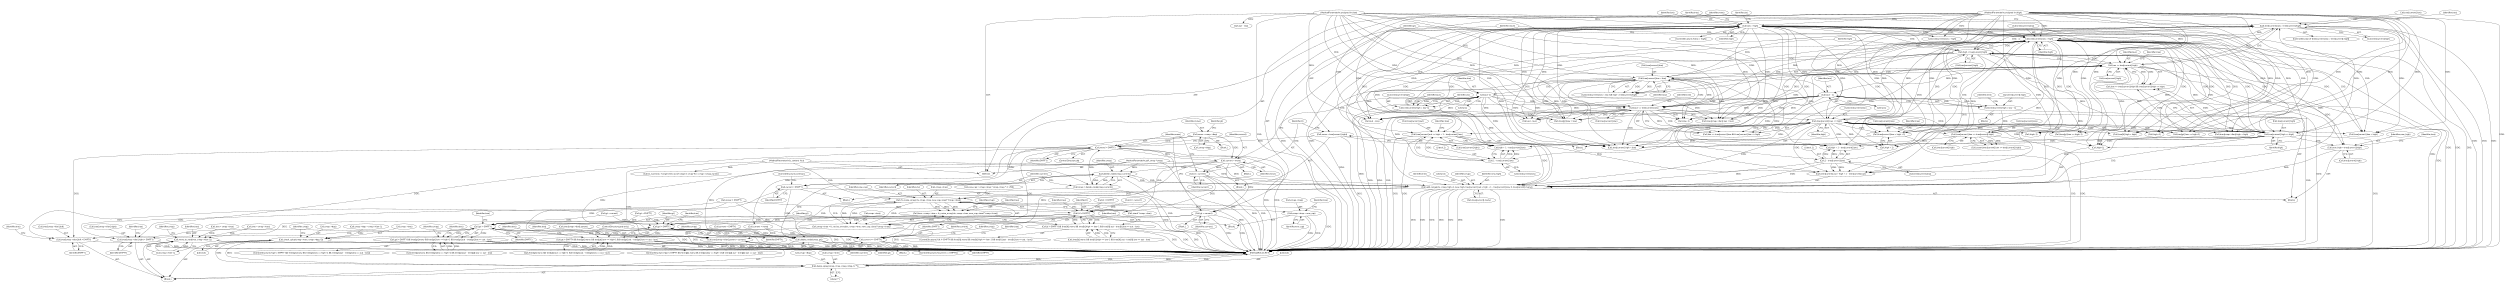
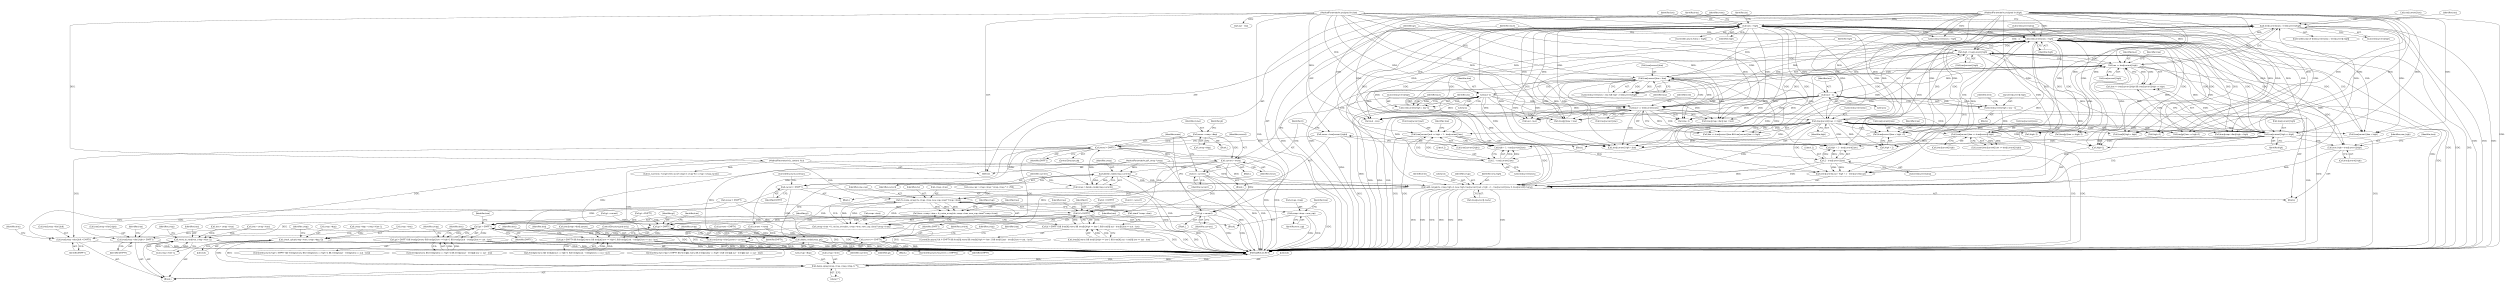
(1895, 38) -> (1847, 99)
(1907, 71) -> (2083, 123)
(1481, 78) -> (285, 20)
